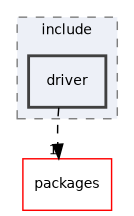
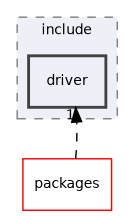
(58, 128) -> (77, 140)
